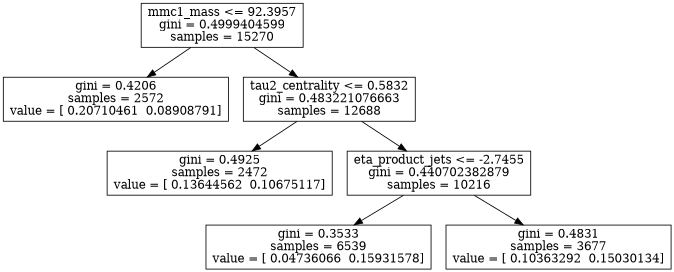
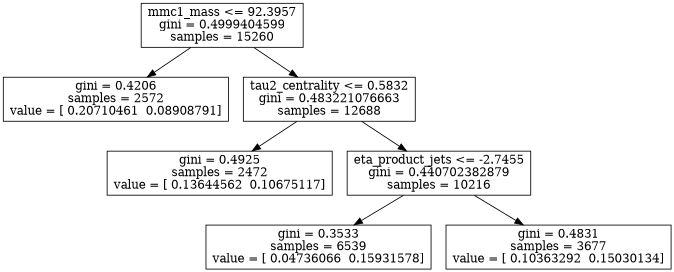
(222, 25) -> (222, 25)
